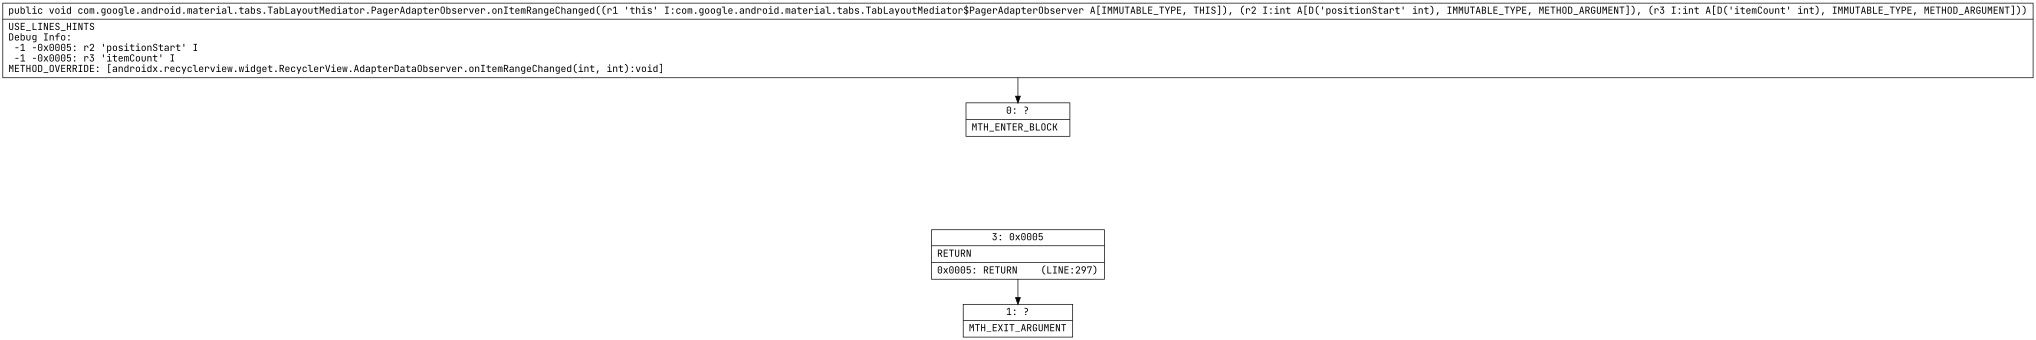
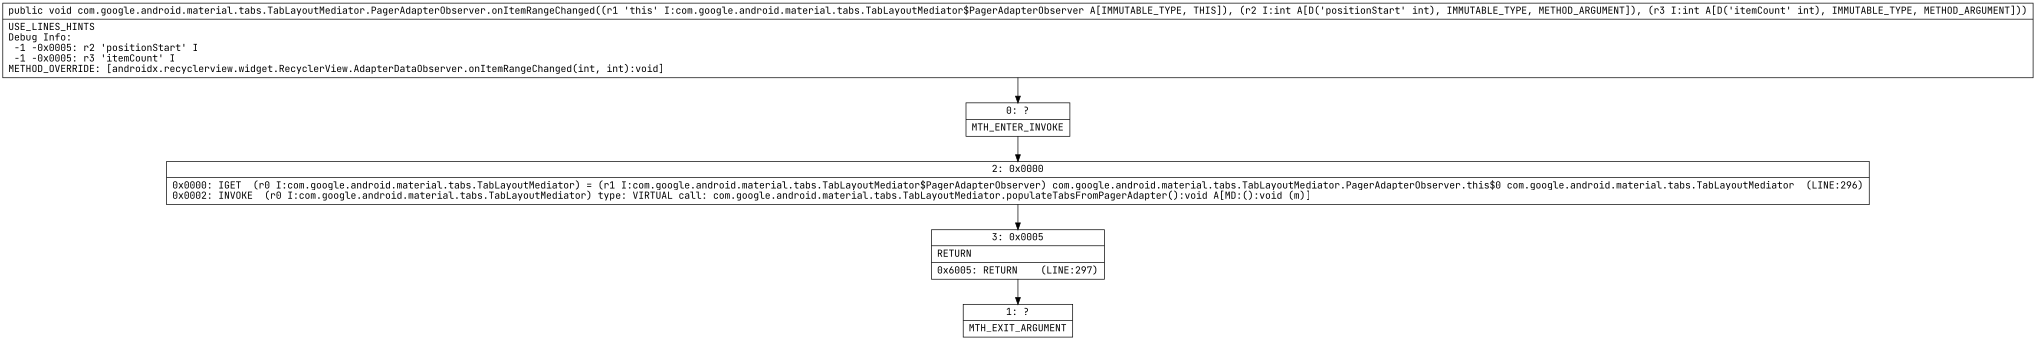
(1015, 128) -> (1018, 128)
none -> (1018, 183)
(1018, 271) -> (1018, 271)
